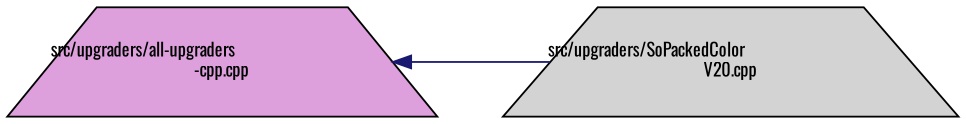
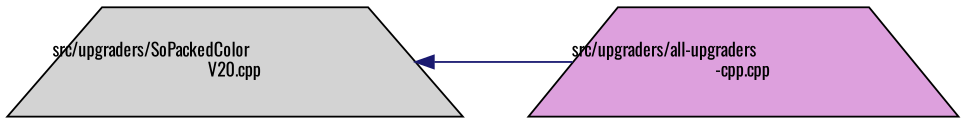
(481, 62) -> (503, 62)
